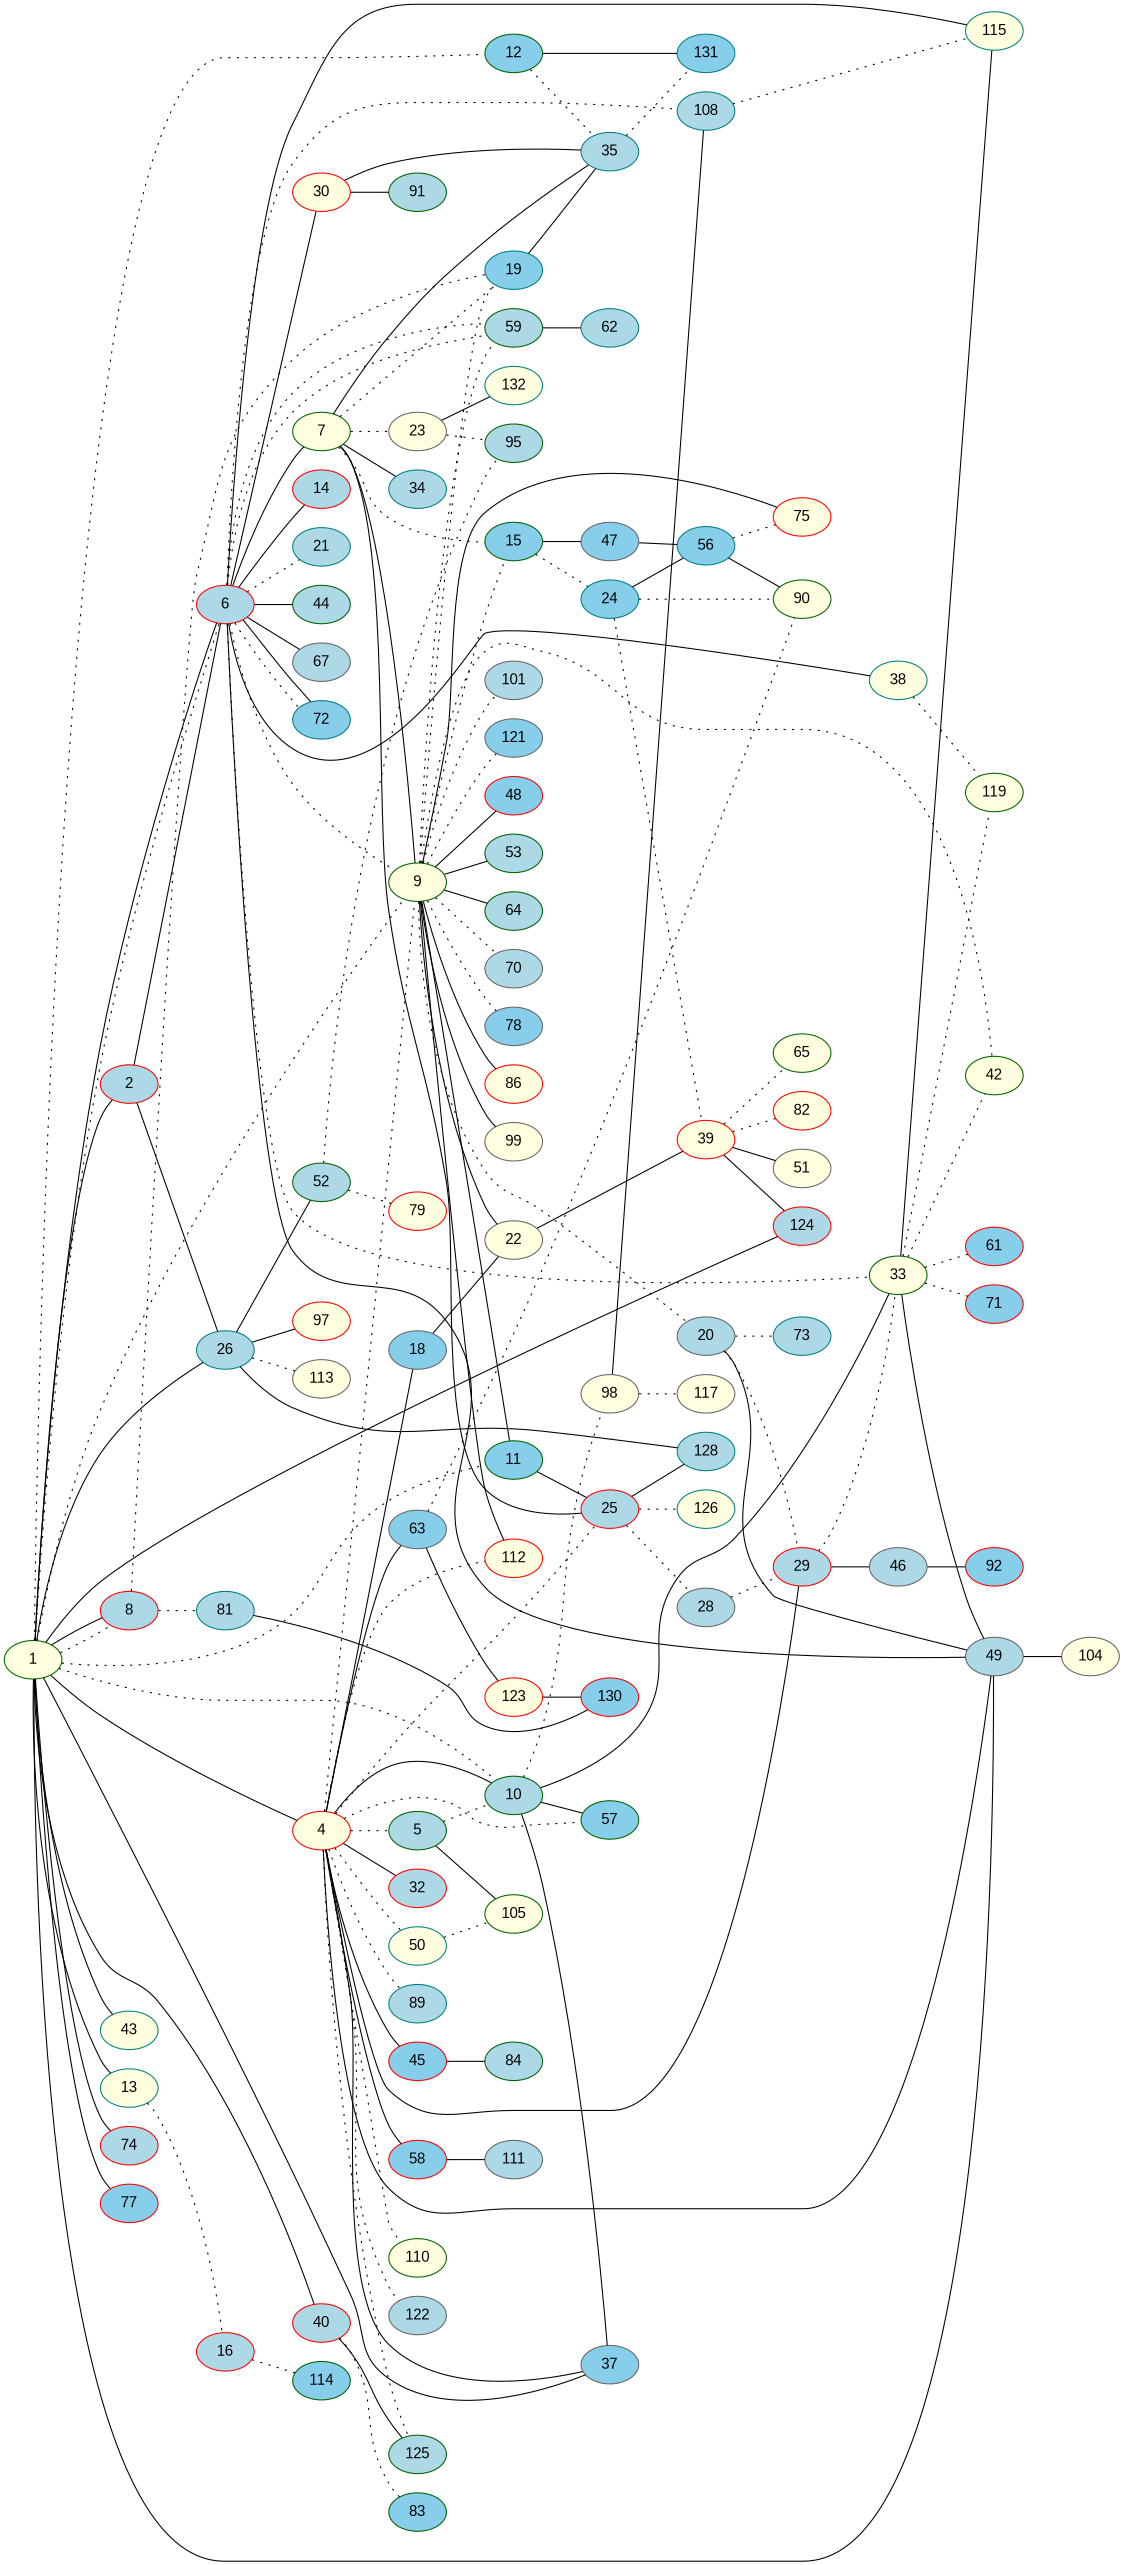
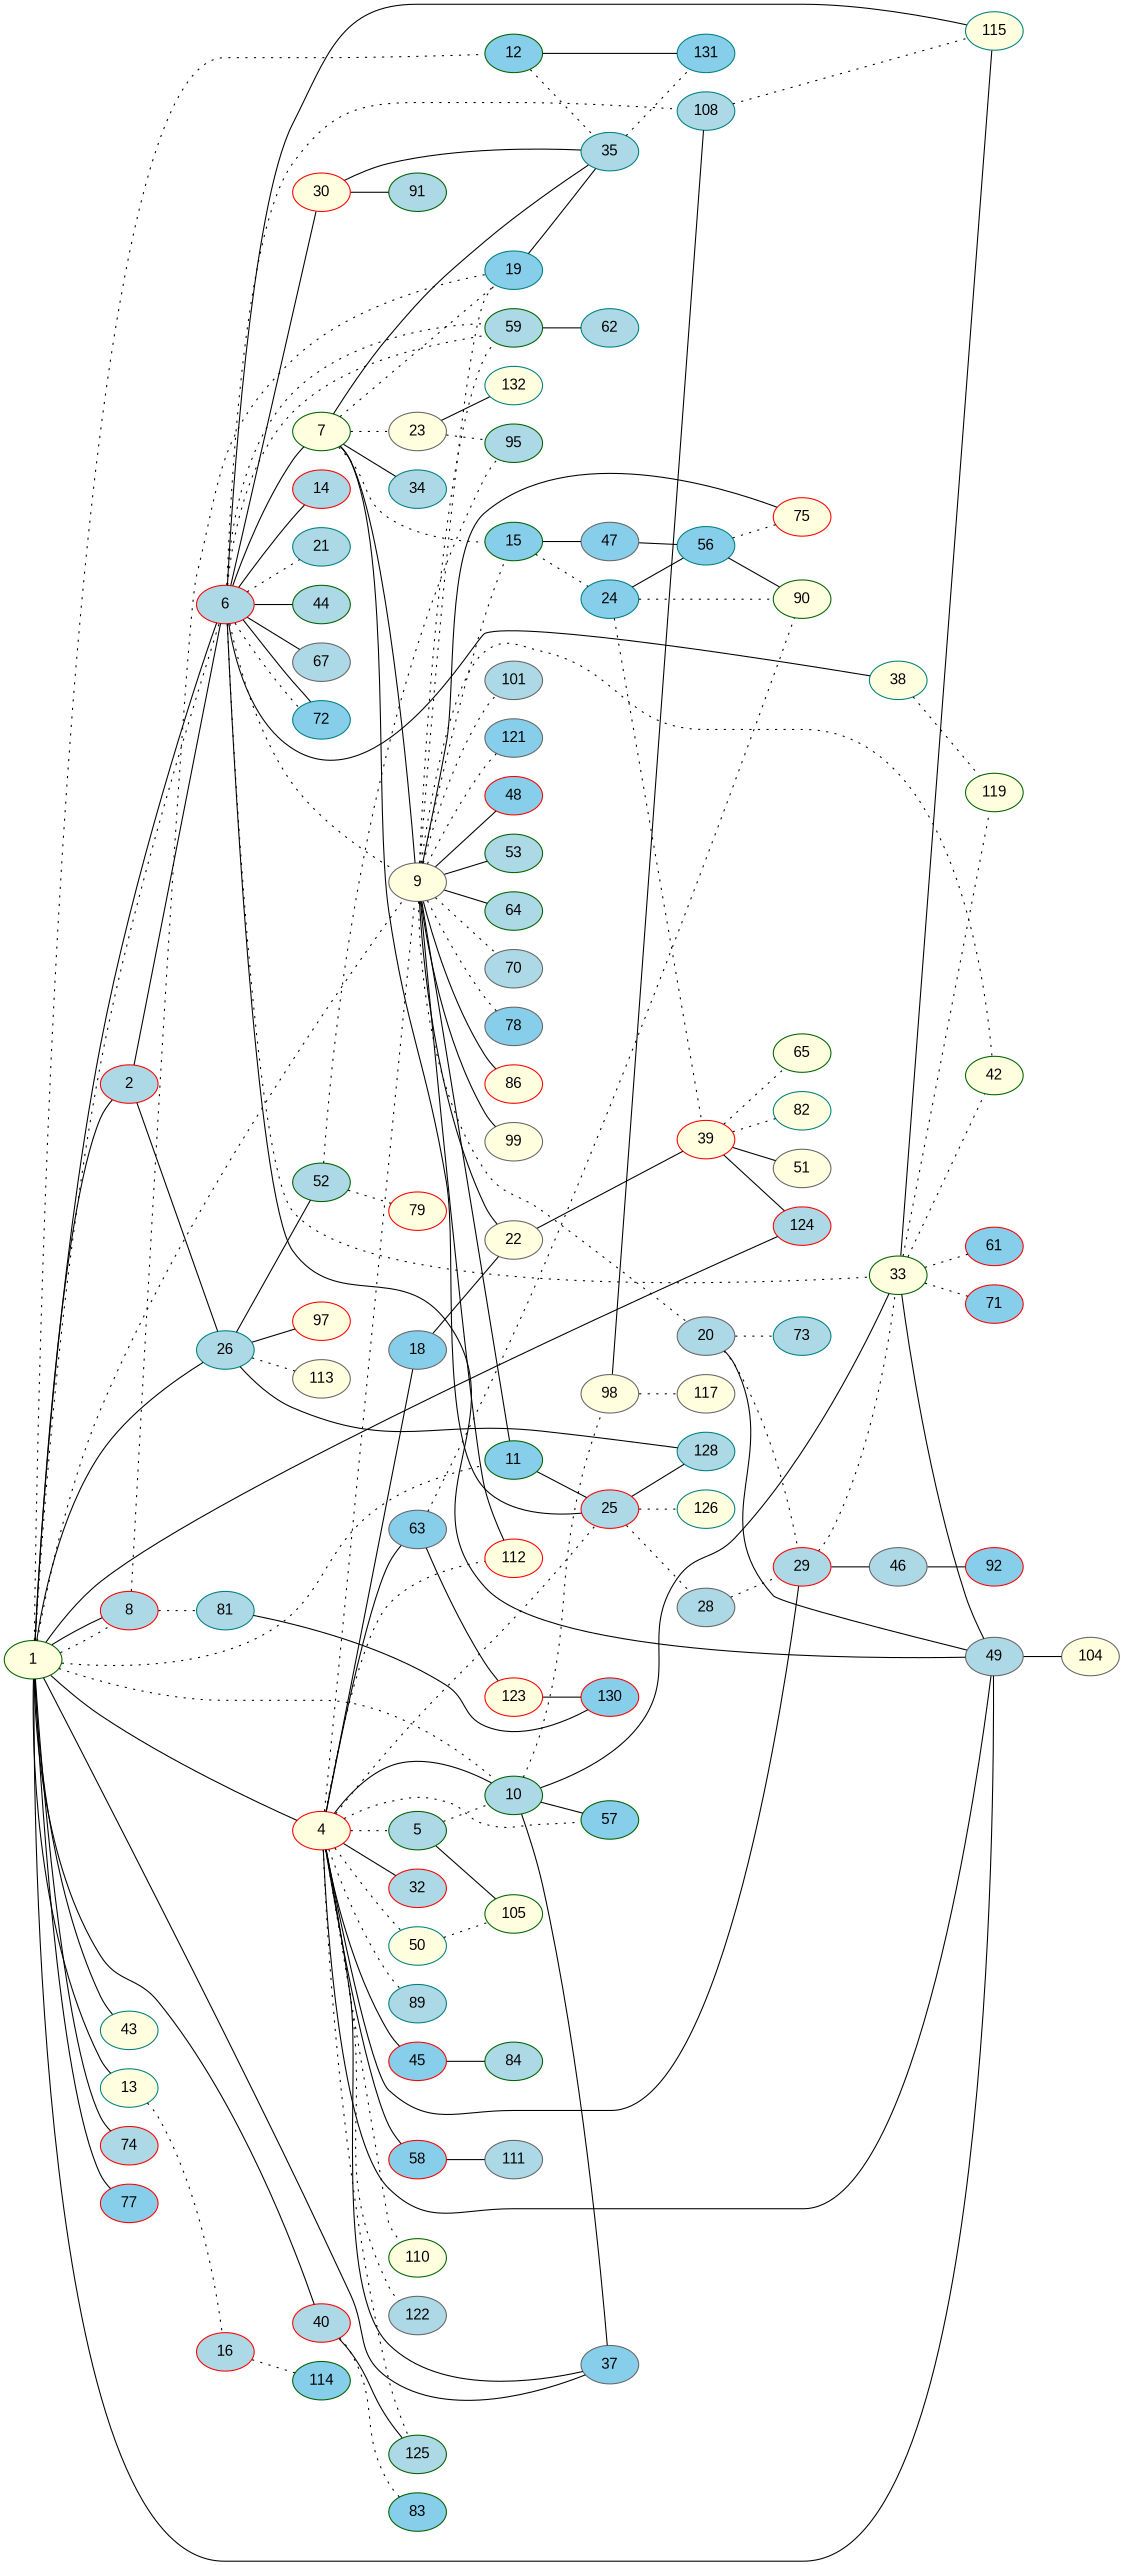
(418, 882) -> (418, 882)
(802, 1111) -> (802, 1111)
